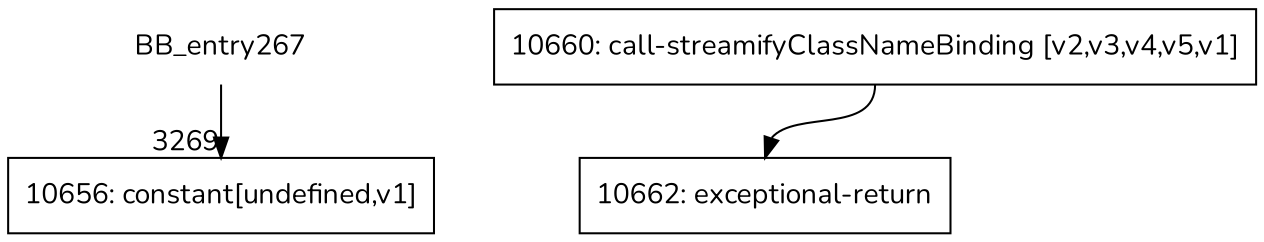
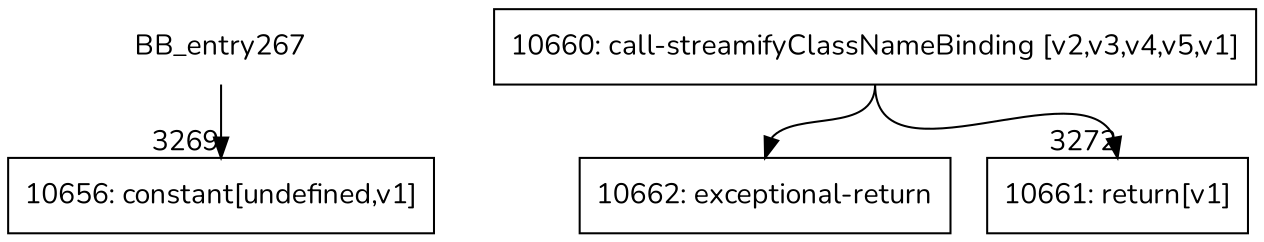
none -> (1118, 196)
